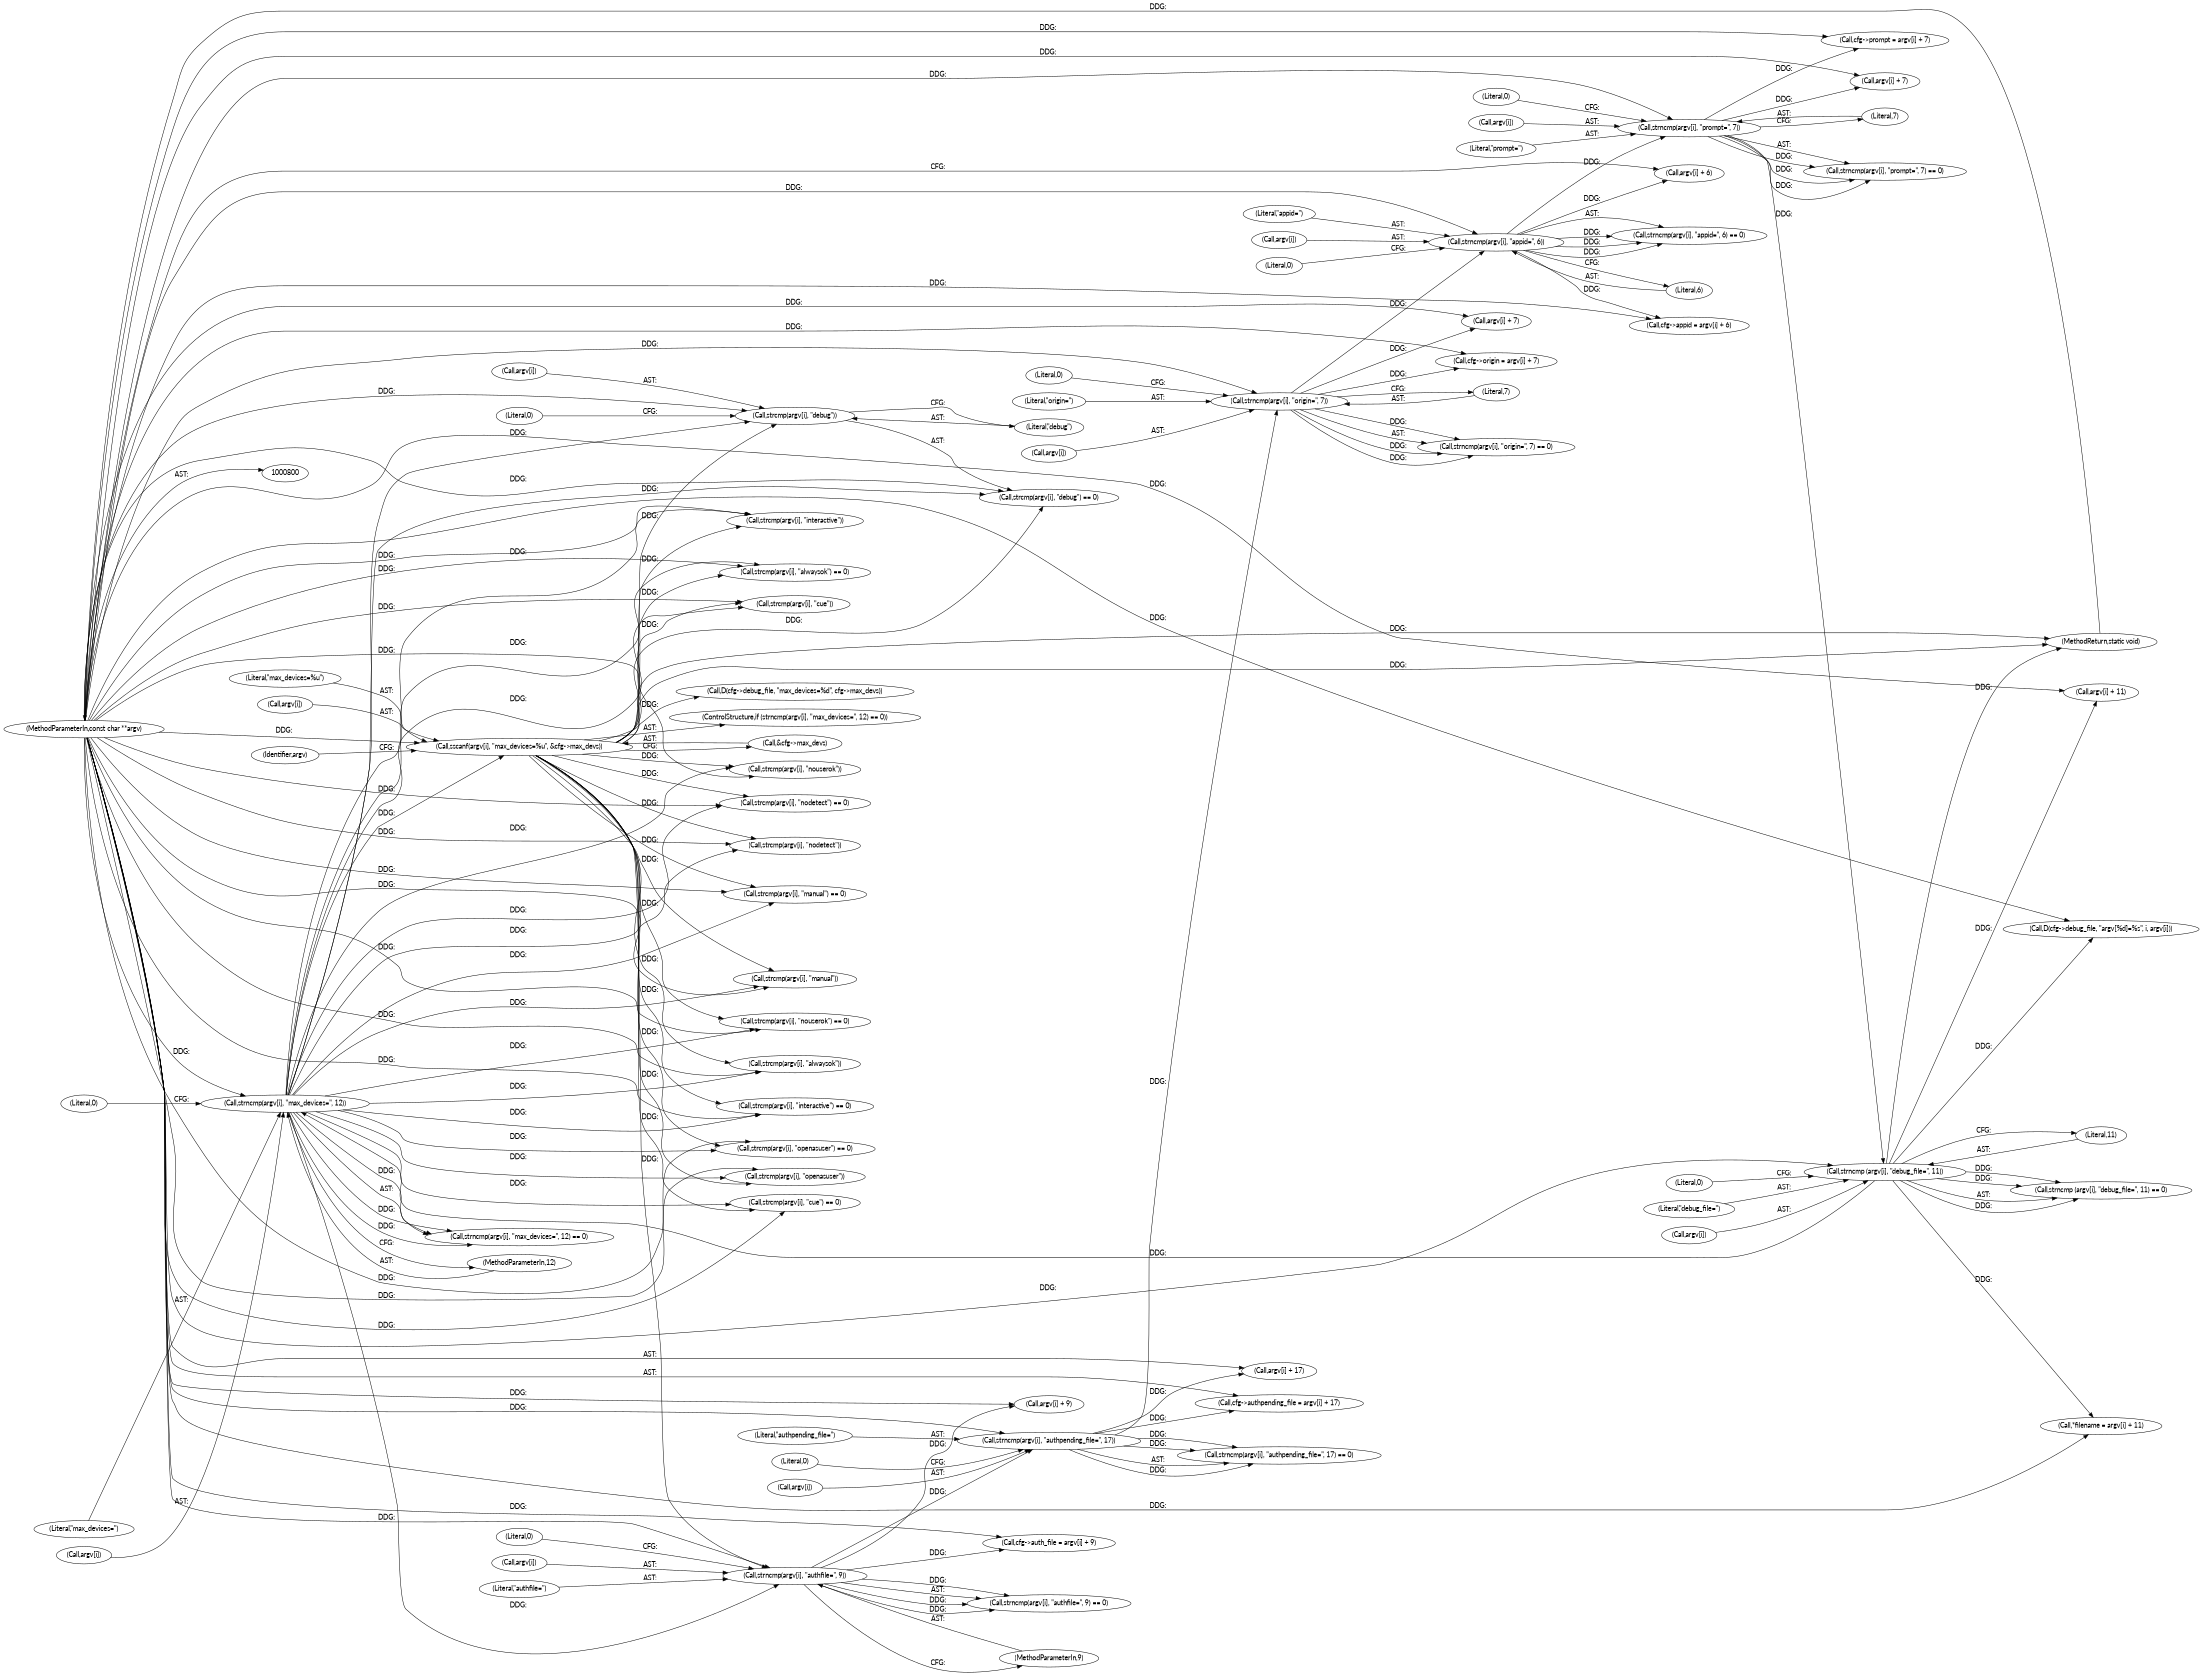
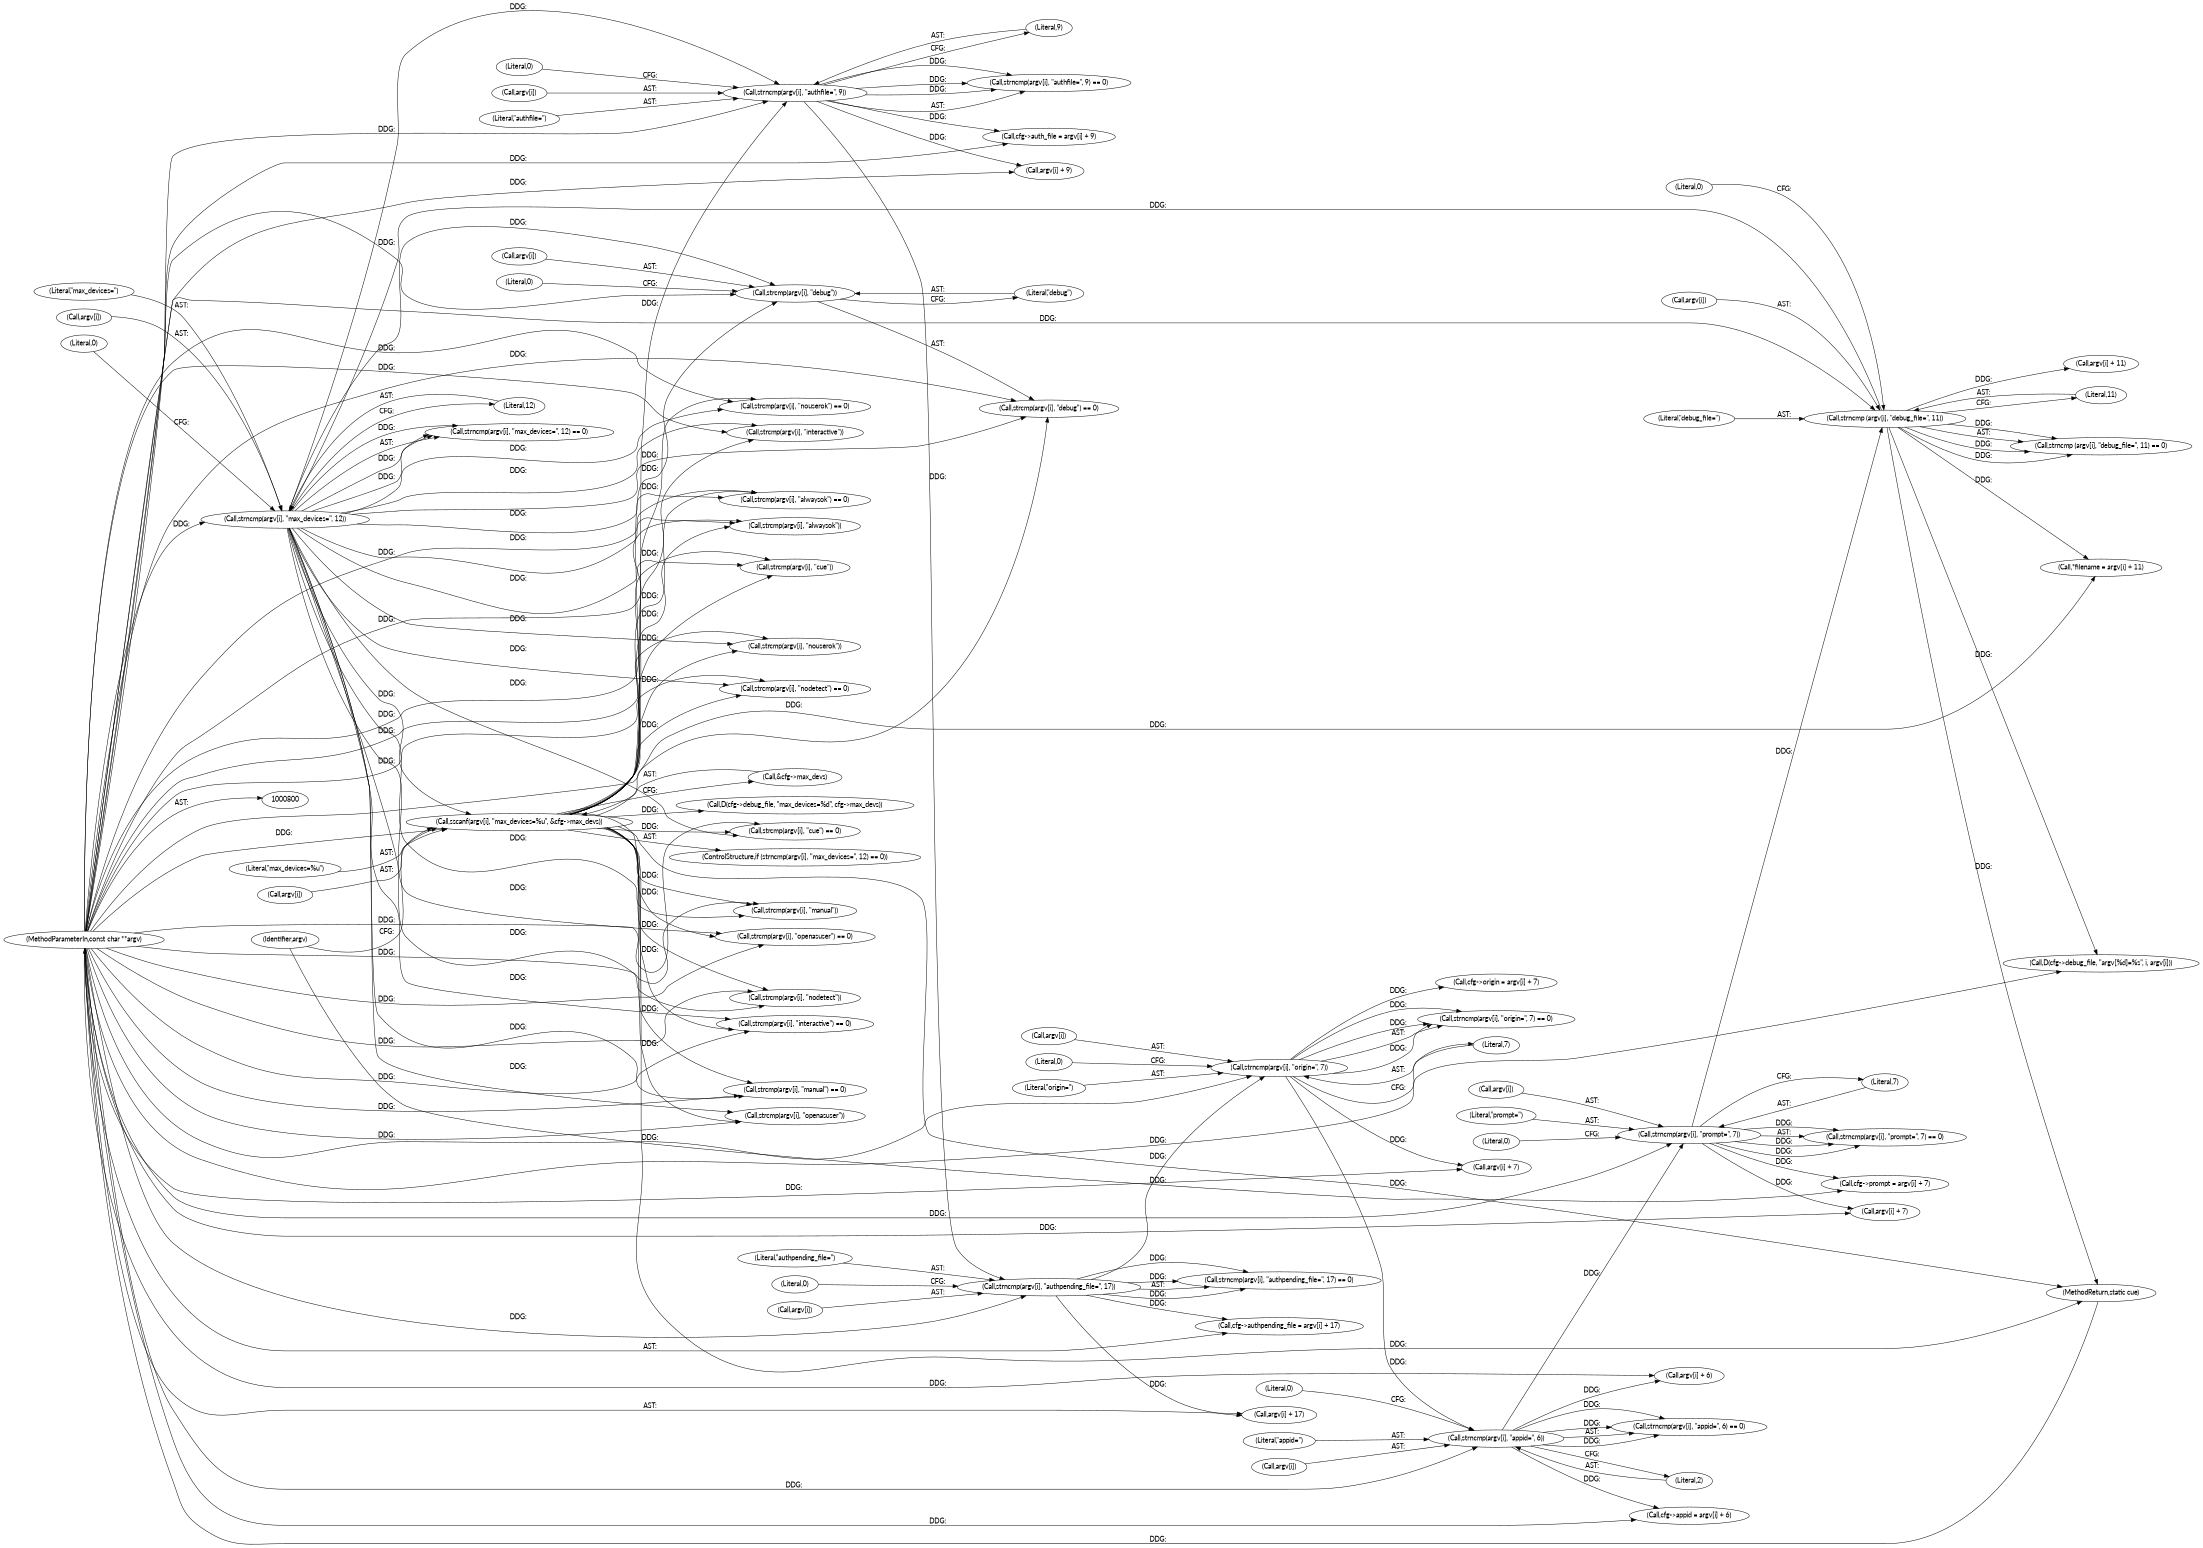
(673, 32) -> (1021, 1175)
(939, 167) -> (939, 1384)
(1689, 291) -> (1689, 1481)
(635, 331) -> none
(1006, 471) -> none
(2101, 642) -> (2101, 1293)
(519, 1263) -> (519, 406)
(1049, 1658) -> (1049, 28)
